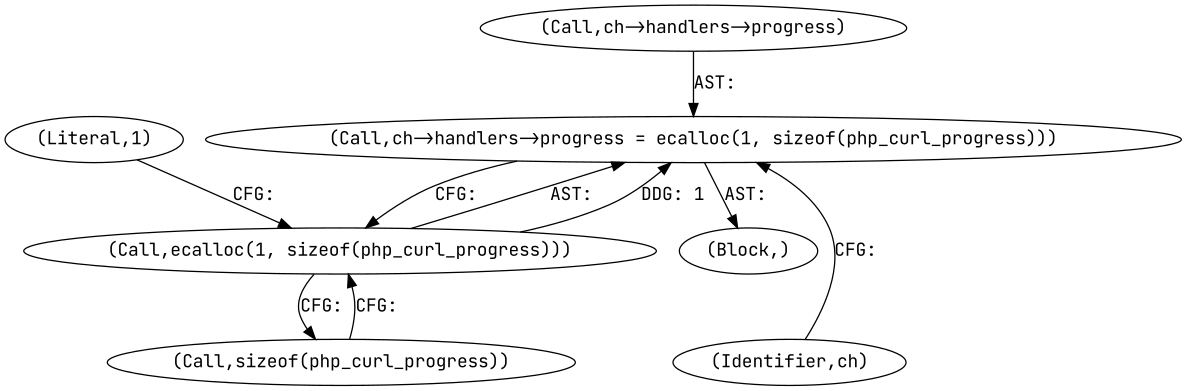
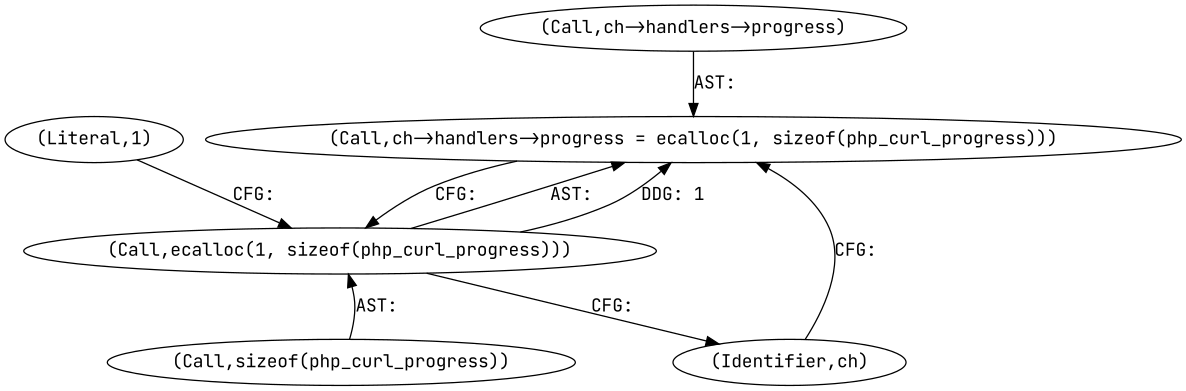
(749, 251) -> none
(299, 301) -> (566, 307)
(382, 307) -> (382, 307)
